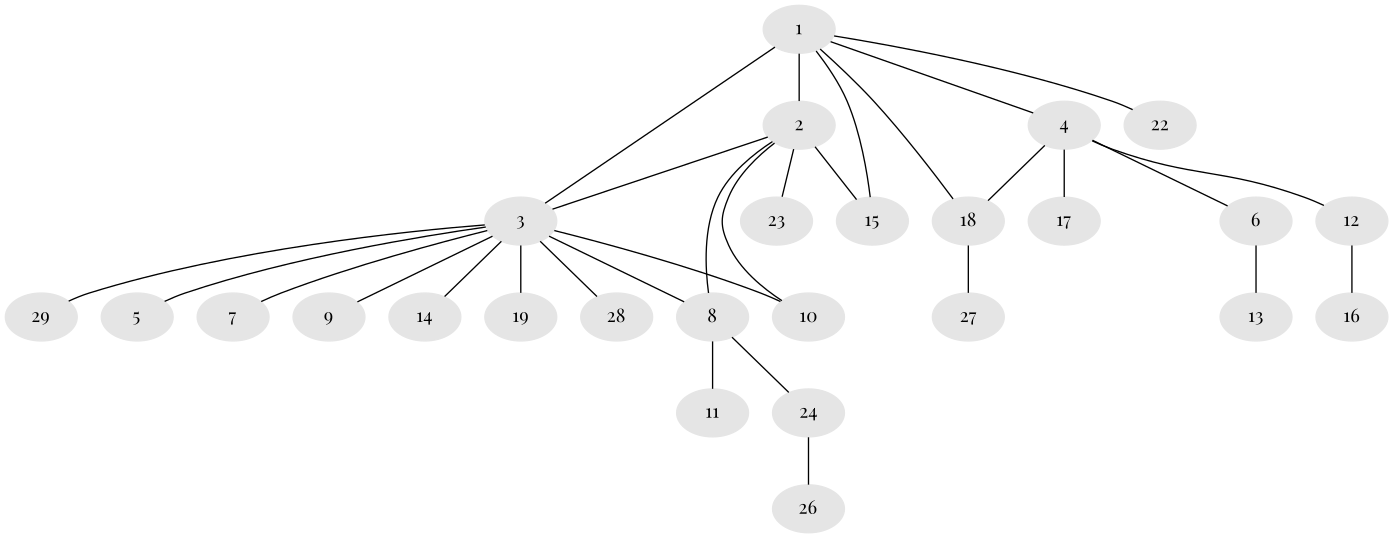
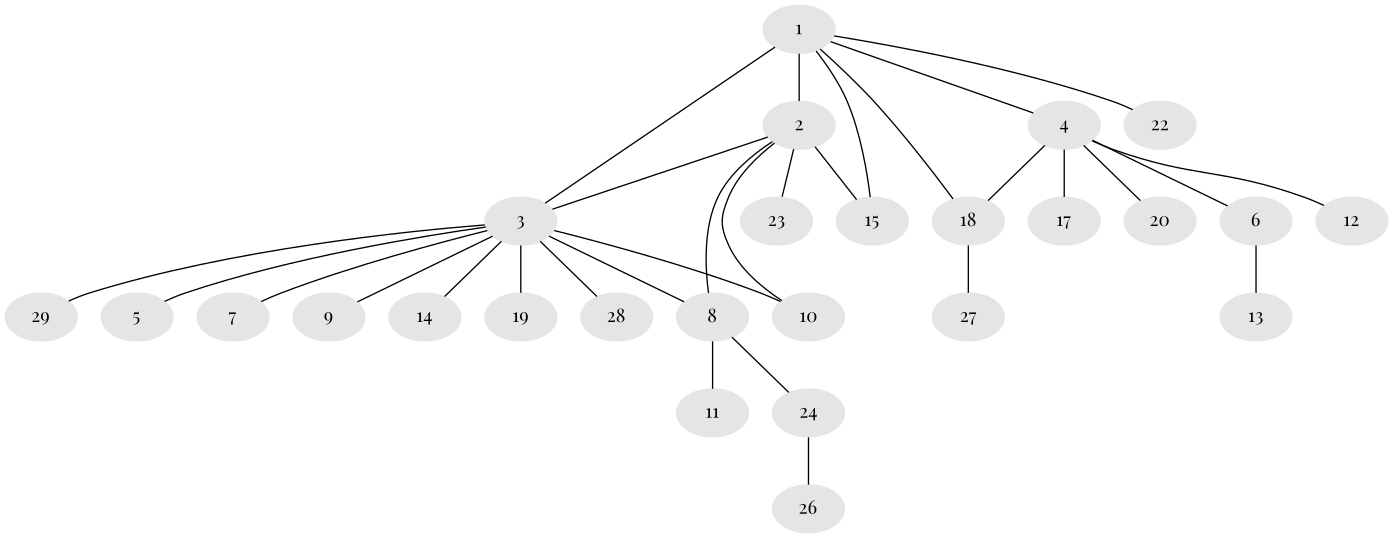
none -> (1160, 221)
(1352, 317) -> none
